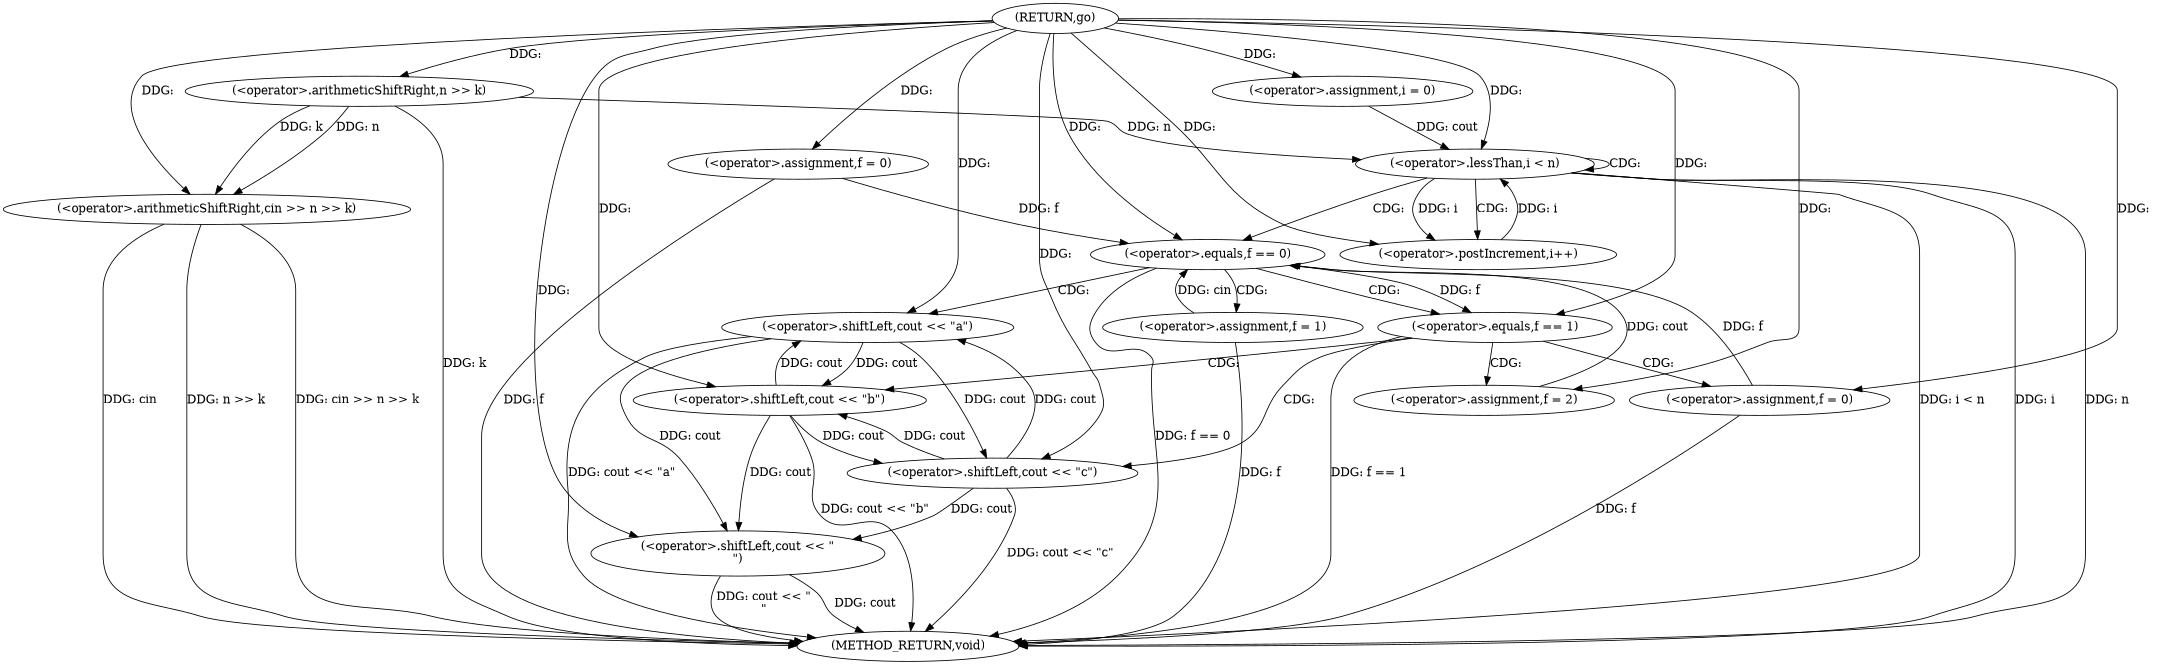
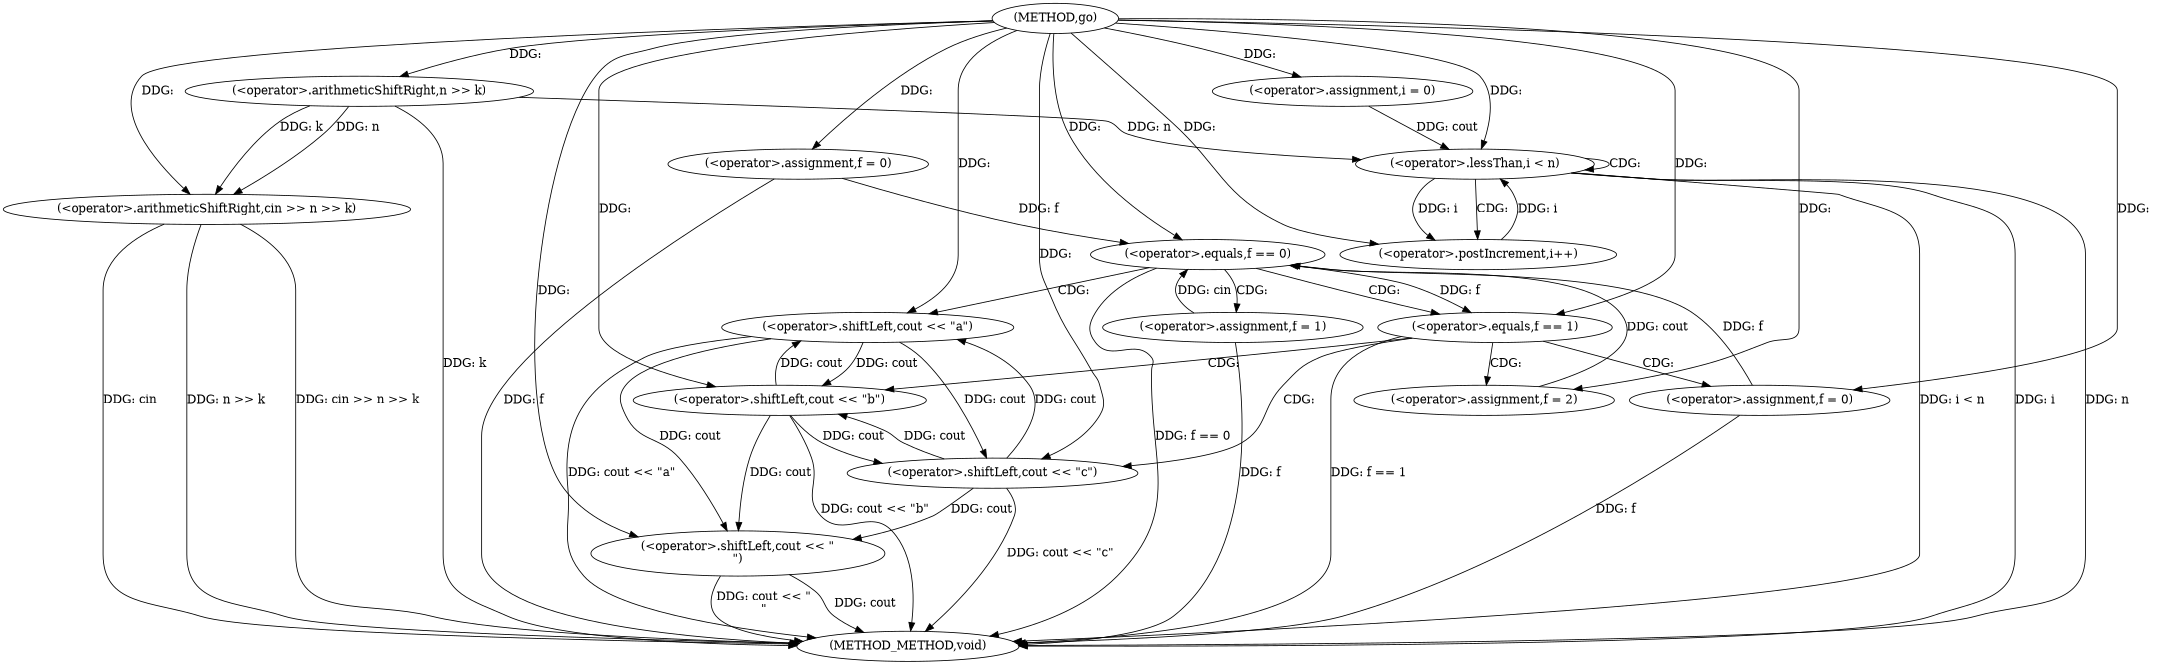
(1055, 18) -> (1055, 18)
(1339, 206) -> none
(908, 646) -> (908, 646)
